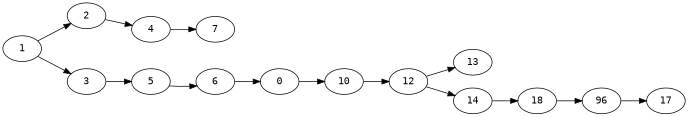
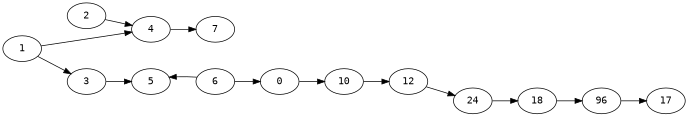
(51, 34) -> (83, 40)
(473, 62) -> none
(179, 86) -> (187, 77)
(473, 101) -> (473, 101)
